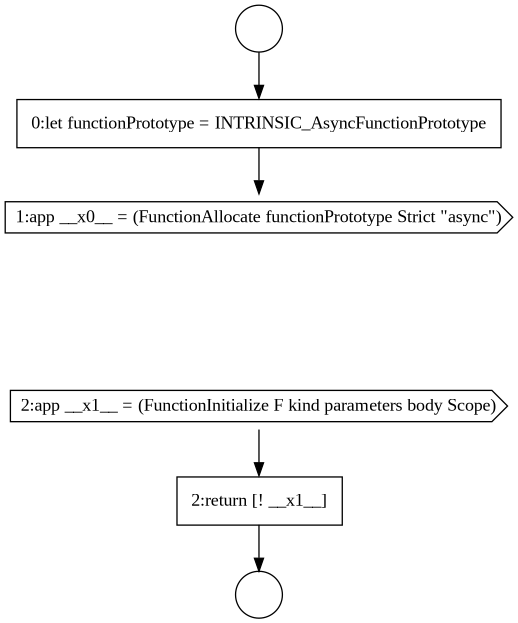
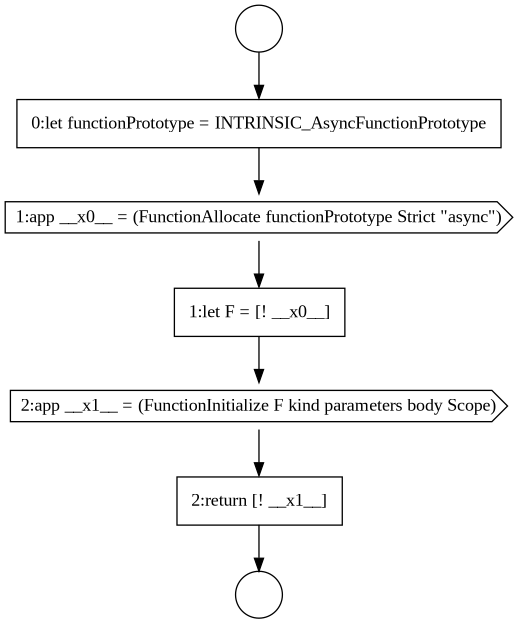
none -> (259, 312)
